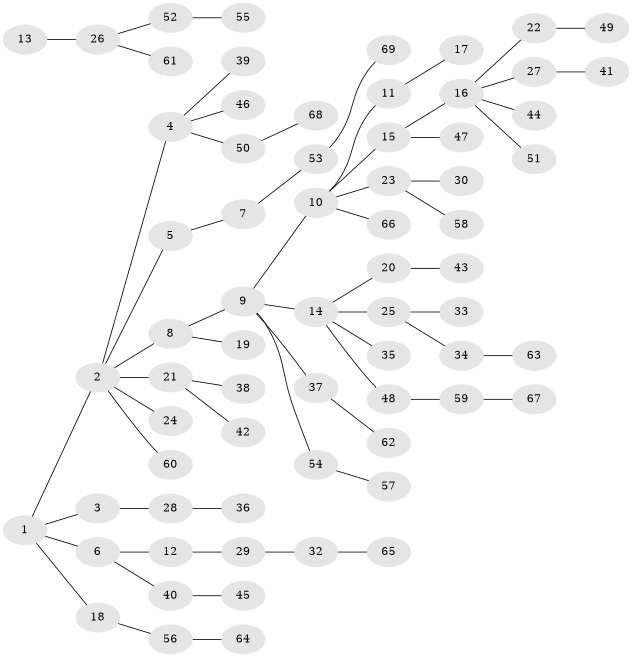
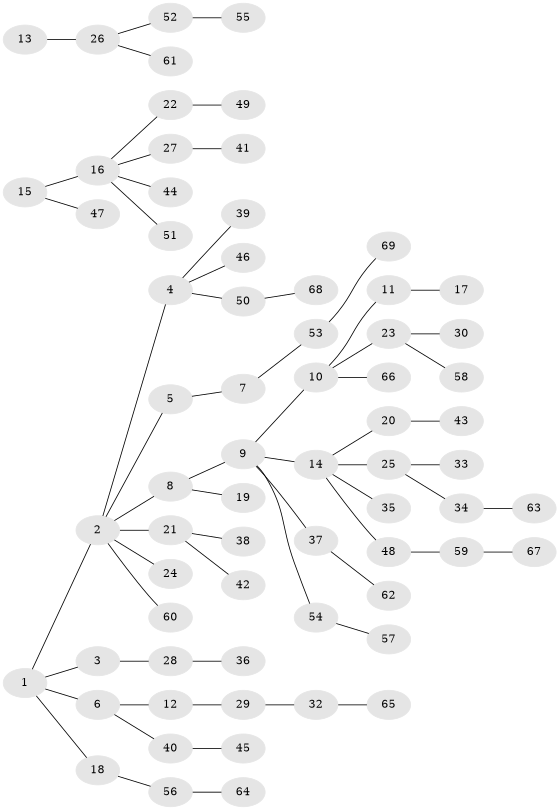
(352, 170) -> none
